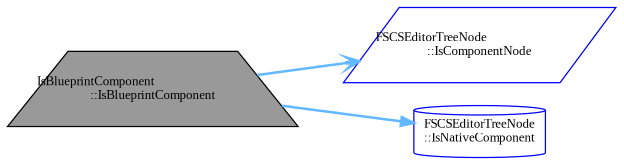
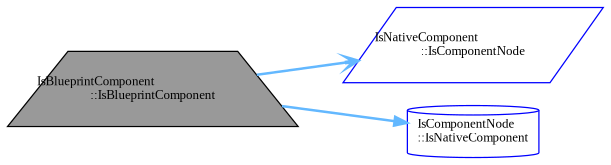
(480, 45) -> (473, 45)
(480, 132) -> (473, 132)
